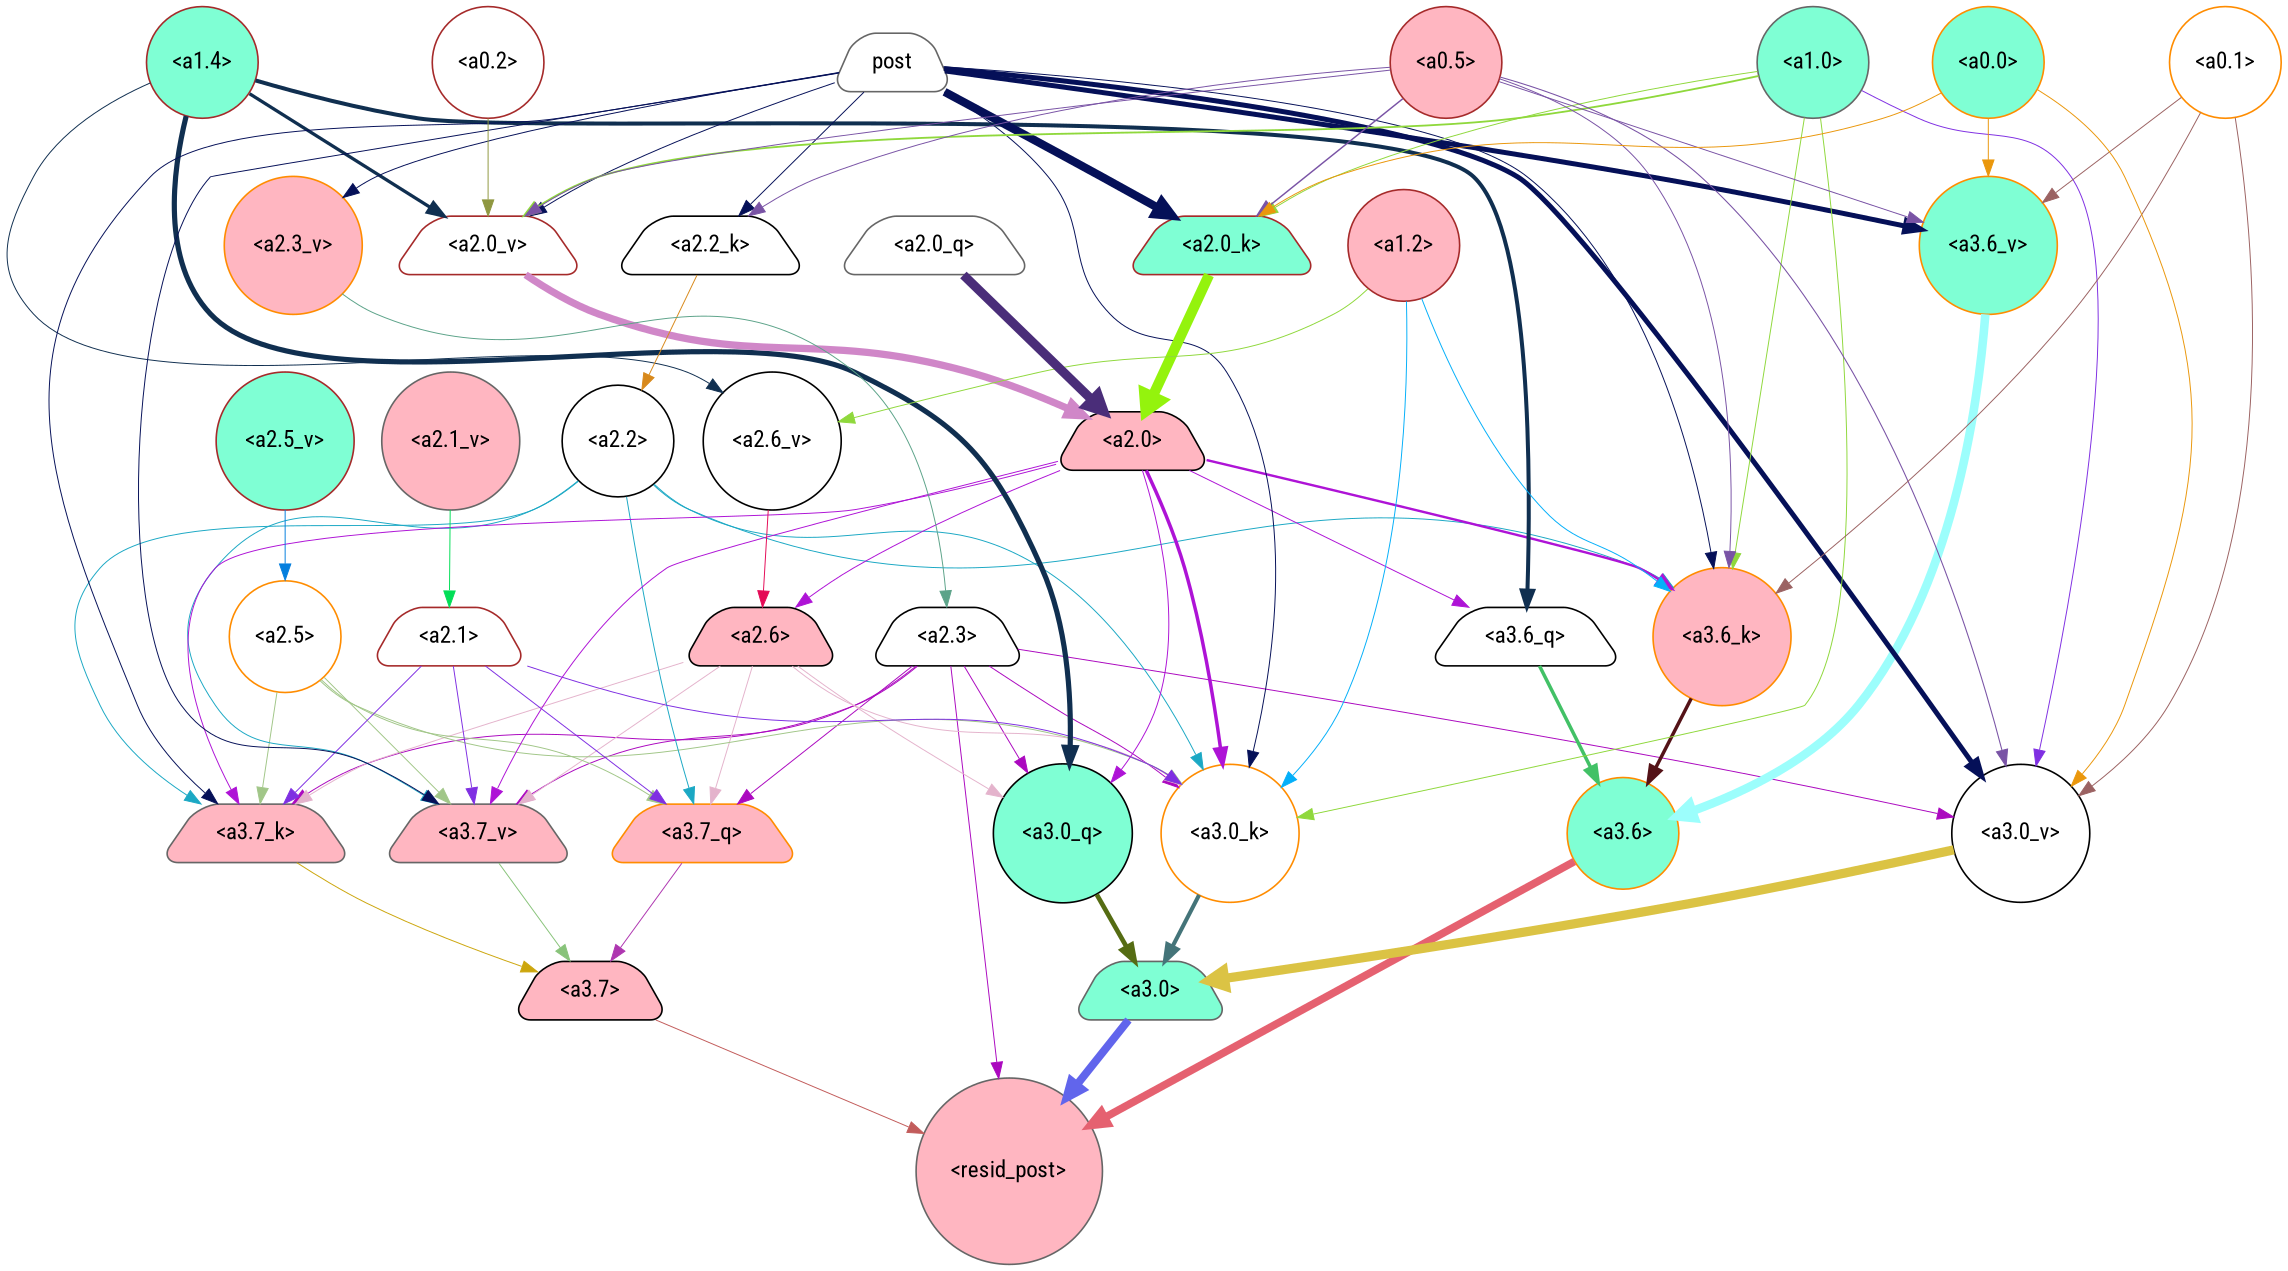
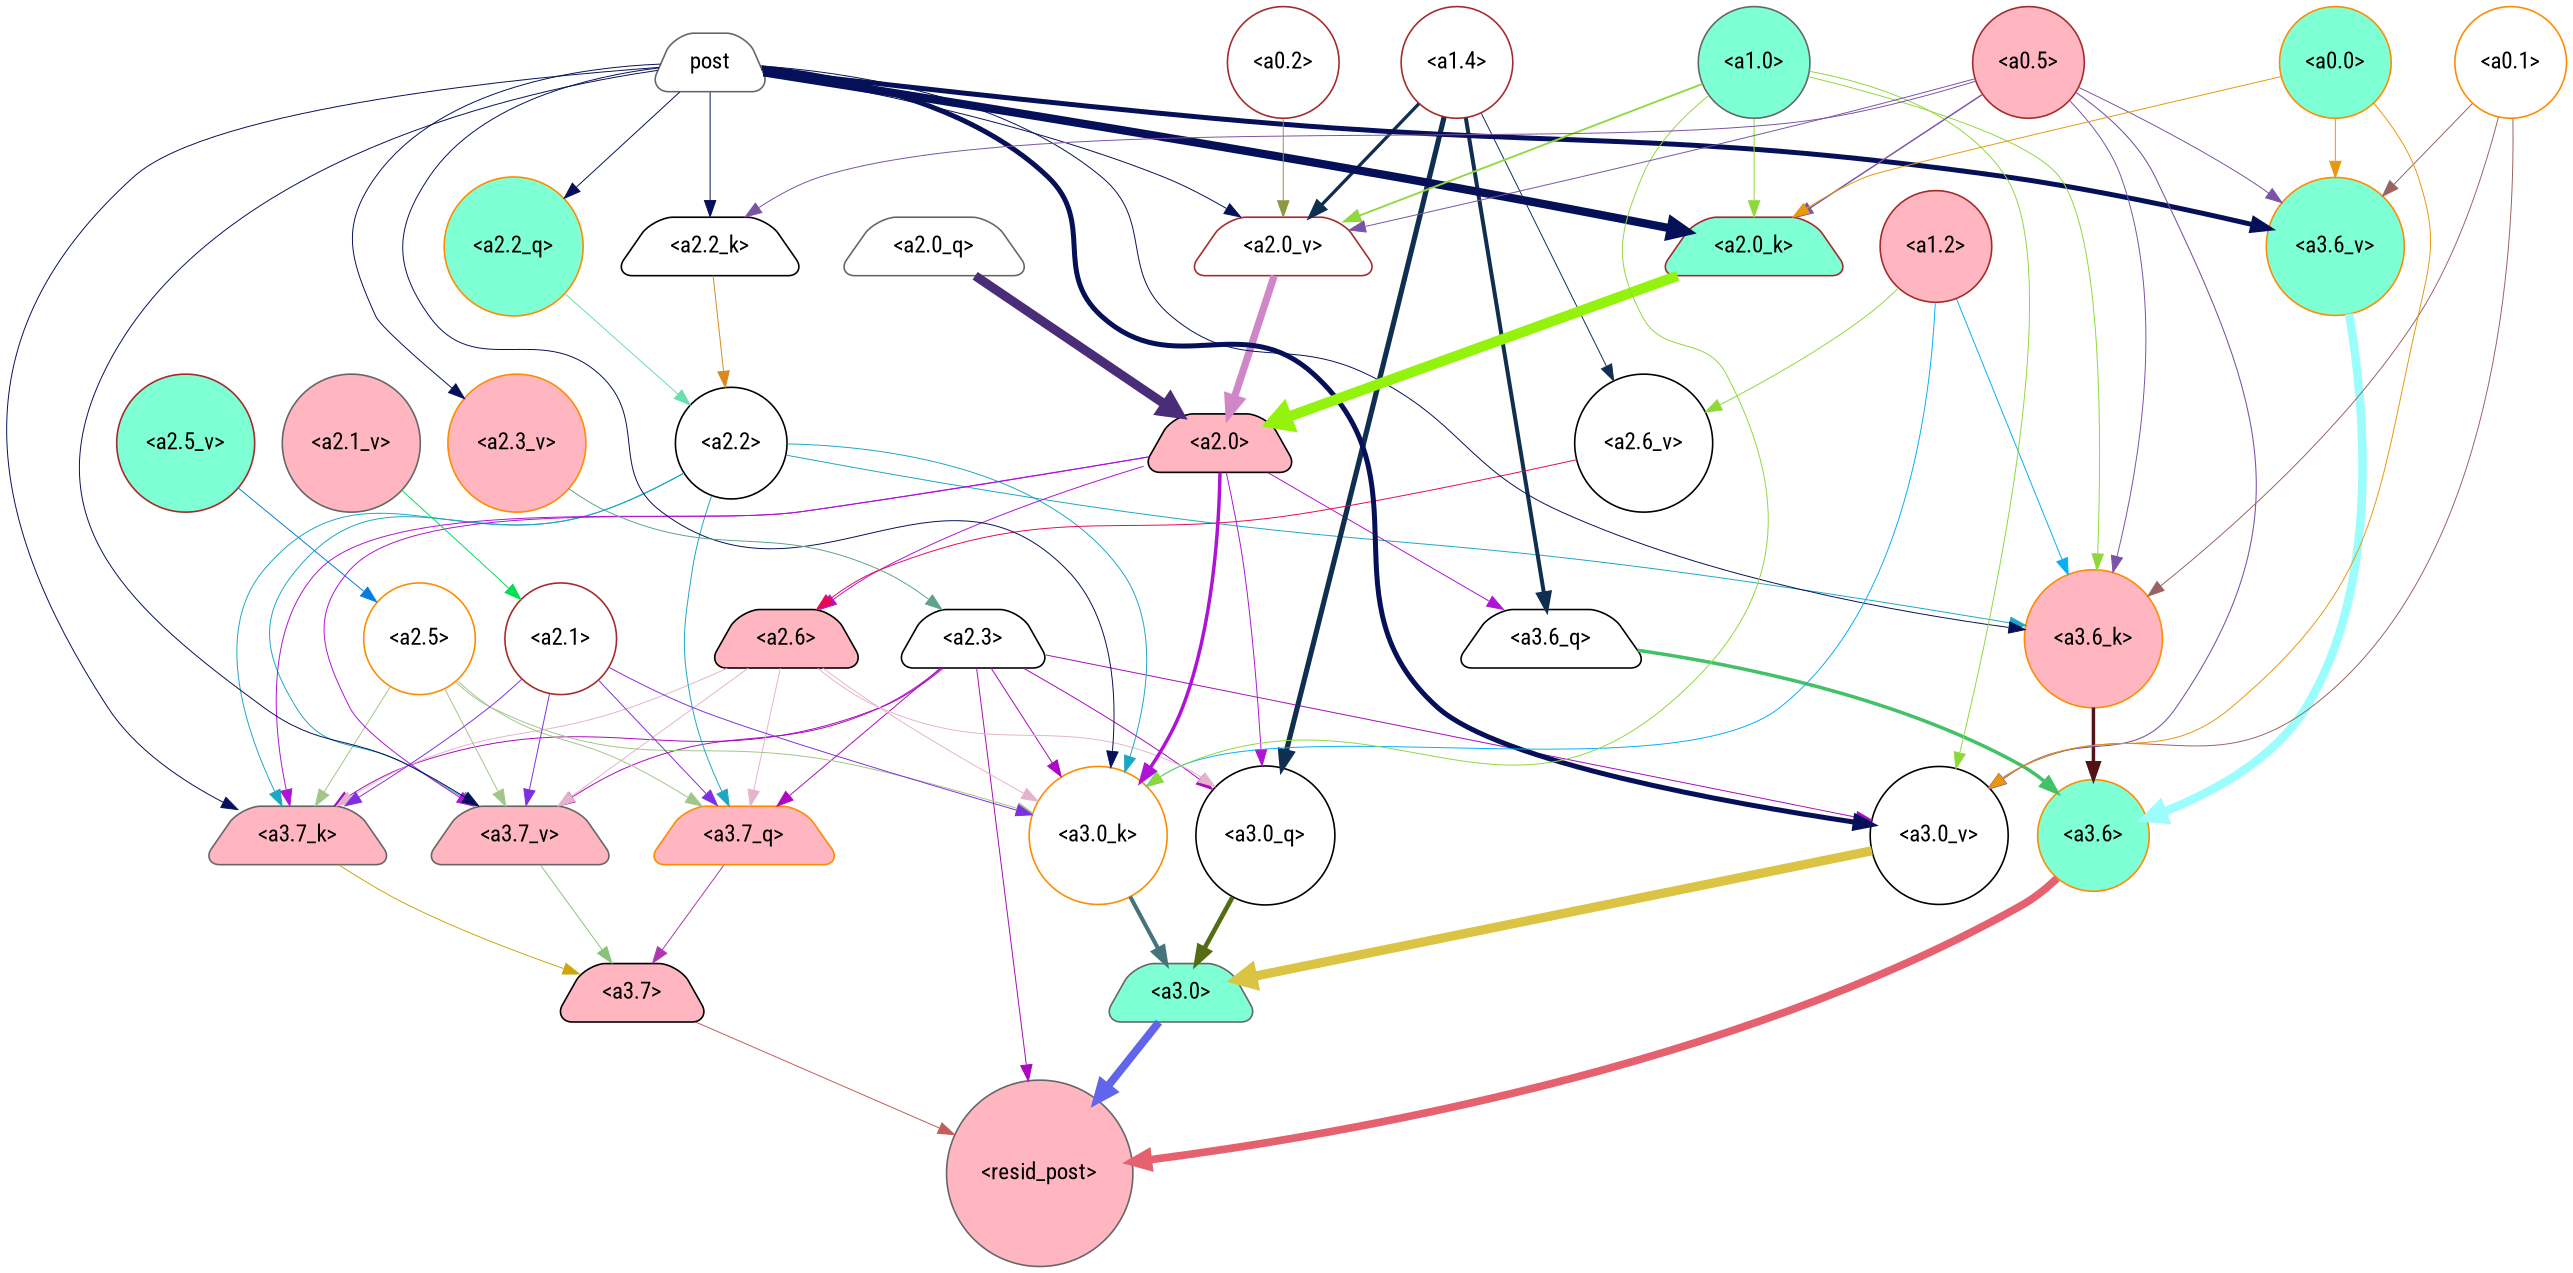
(202, 62) -> (1457, 62)
none -> (514, 246)
(2097, 348) -> (2028, 352)
(1423, 512) -> none
(449, 637) -> (561, 639)
(1063, 833) -> (1265, 835)
